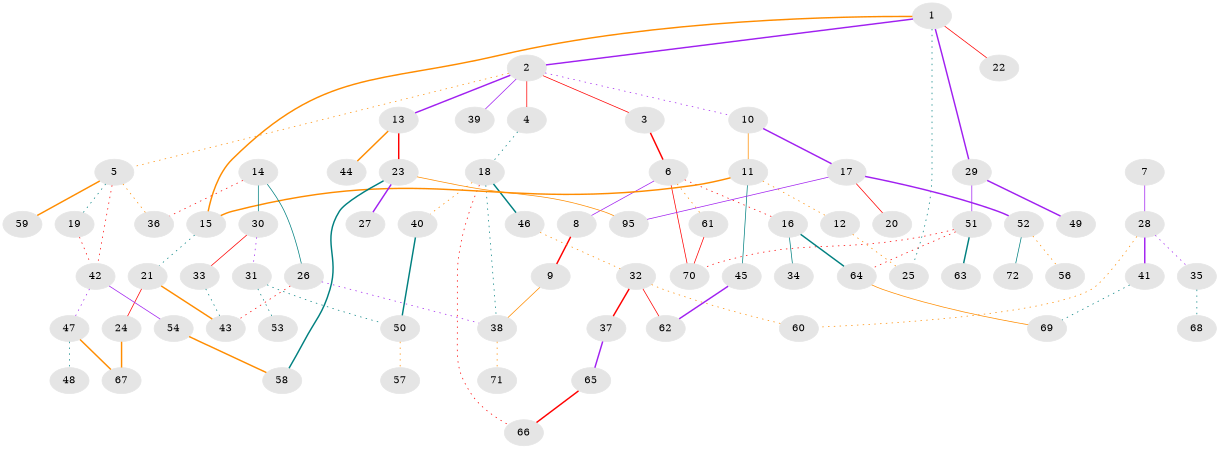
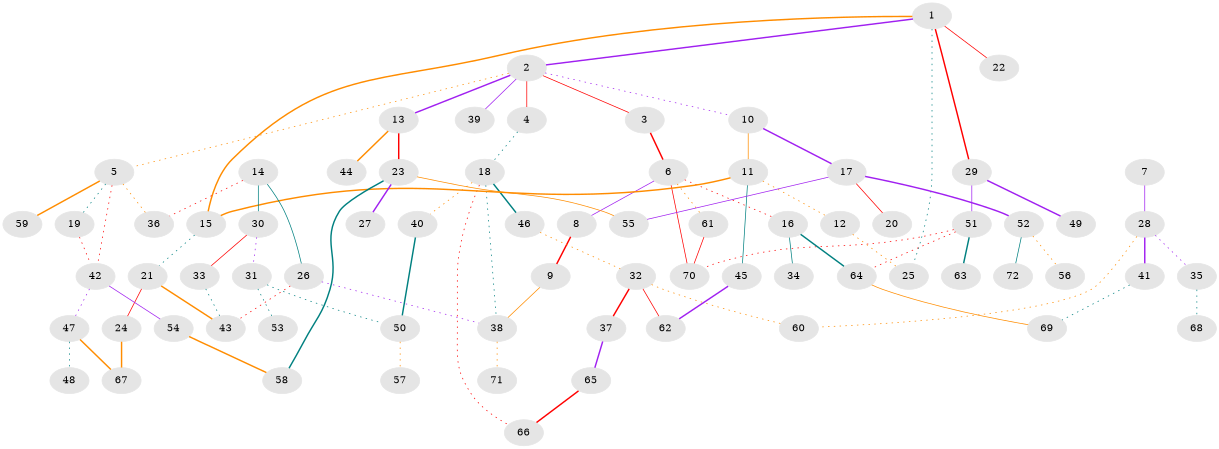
(952, 94) -> (952, 94)
(629, 224) -> (629, 224)
